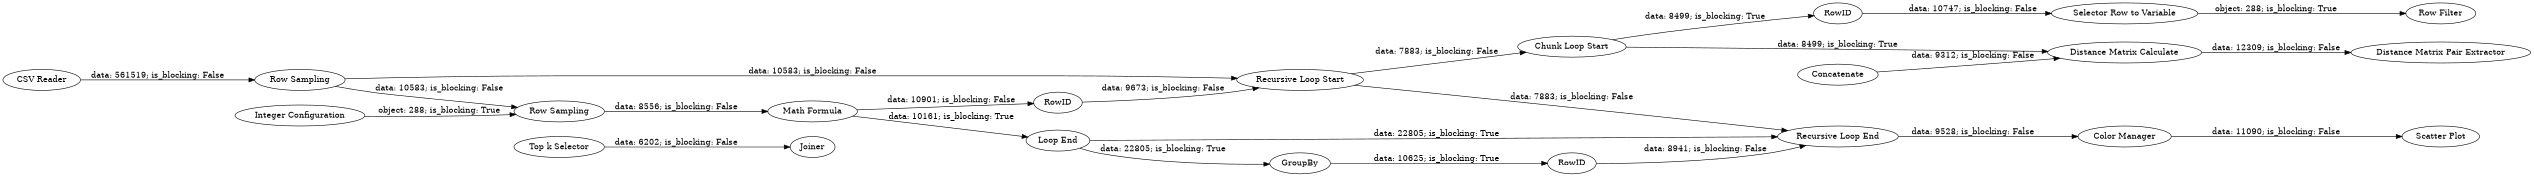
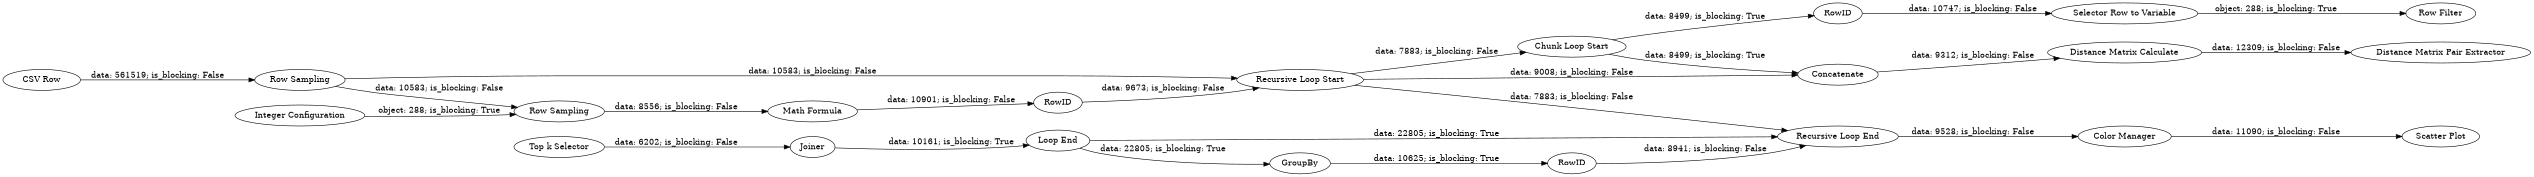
(1834, 49) -> (1700, 66)
none -> (1578, 77)
(42, 80) -> (42, 80)
(937, 126) -> (929, 149)
